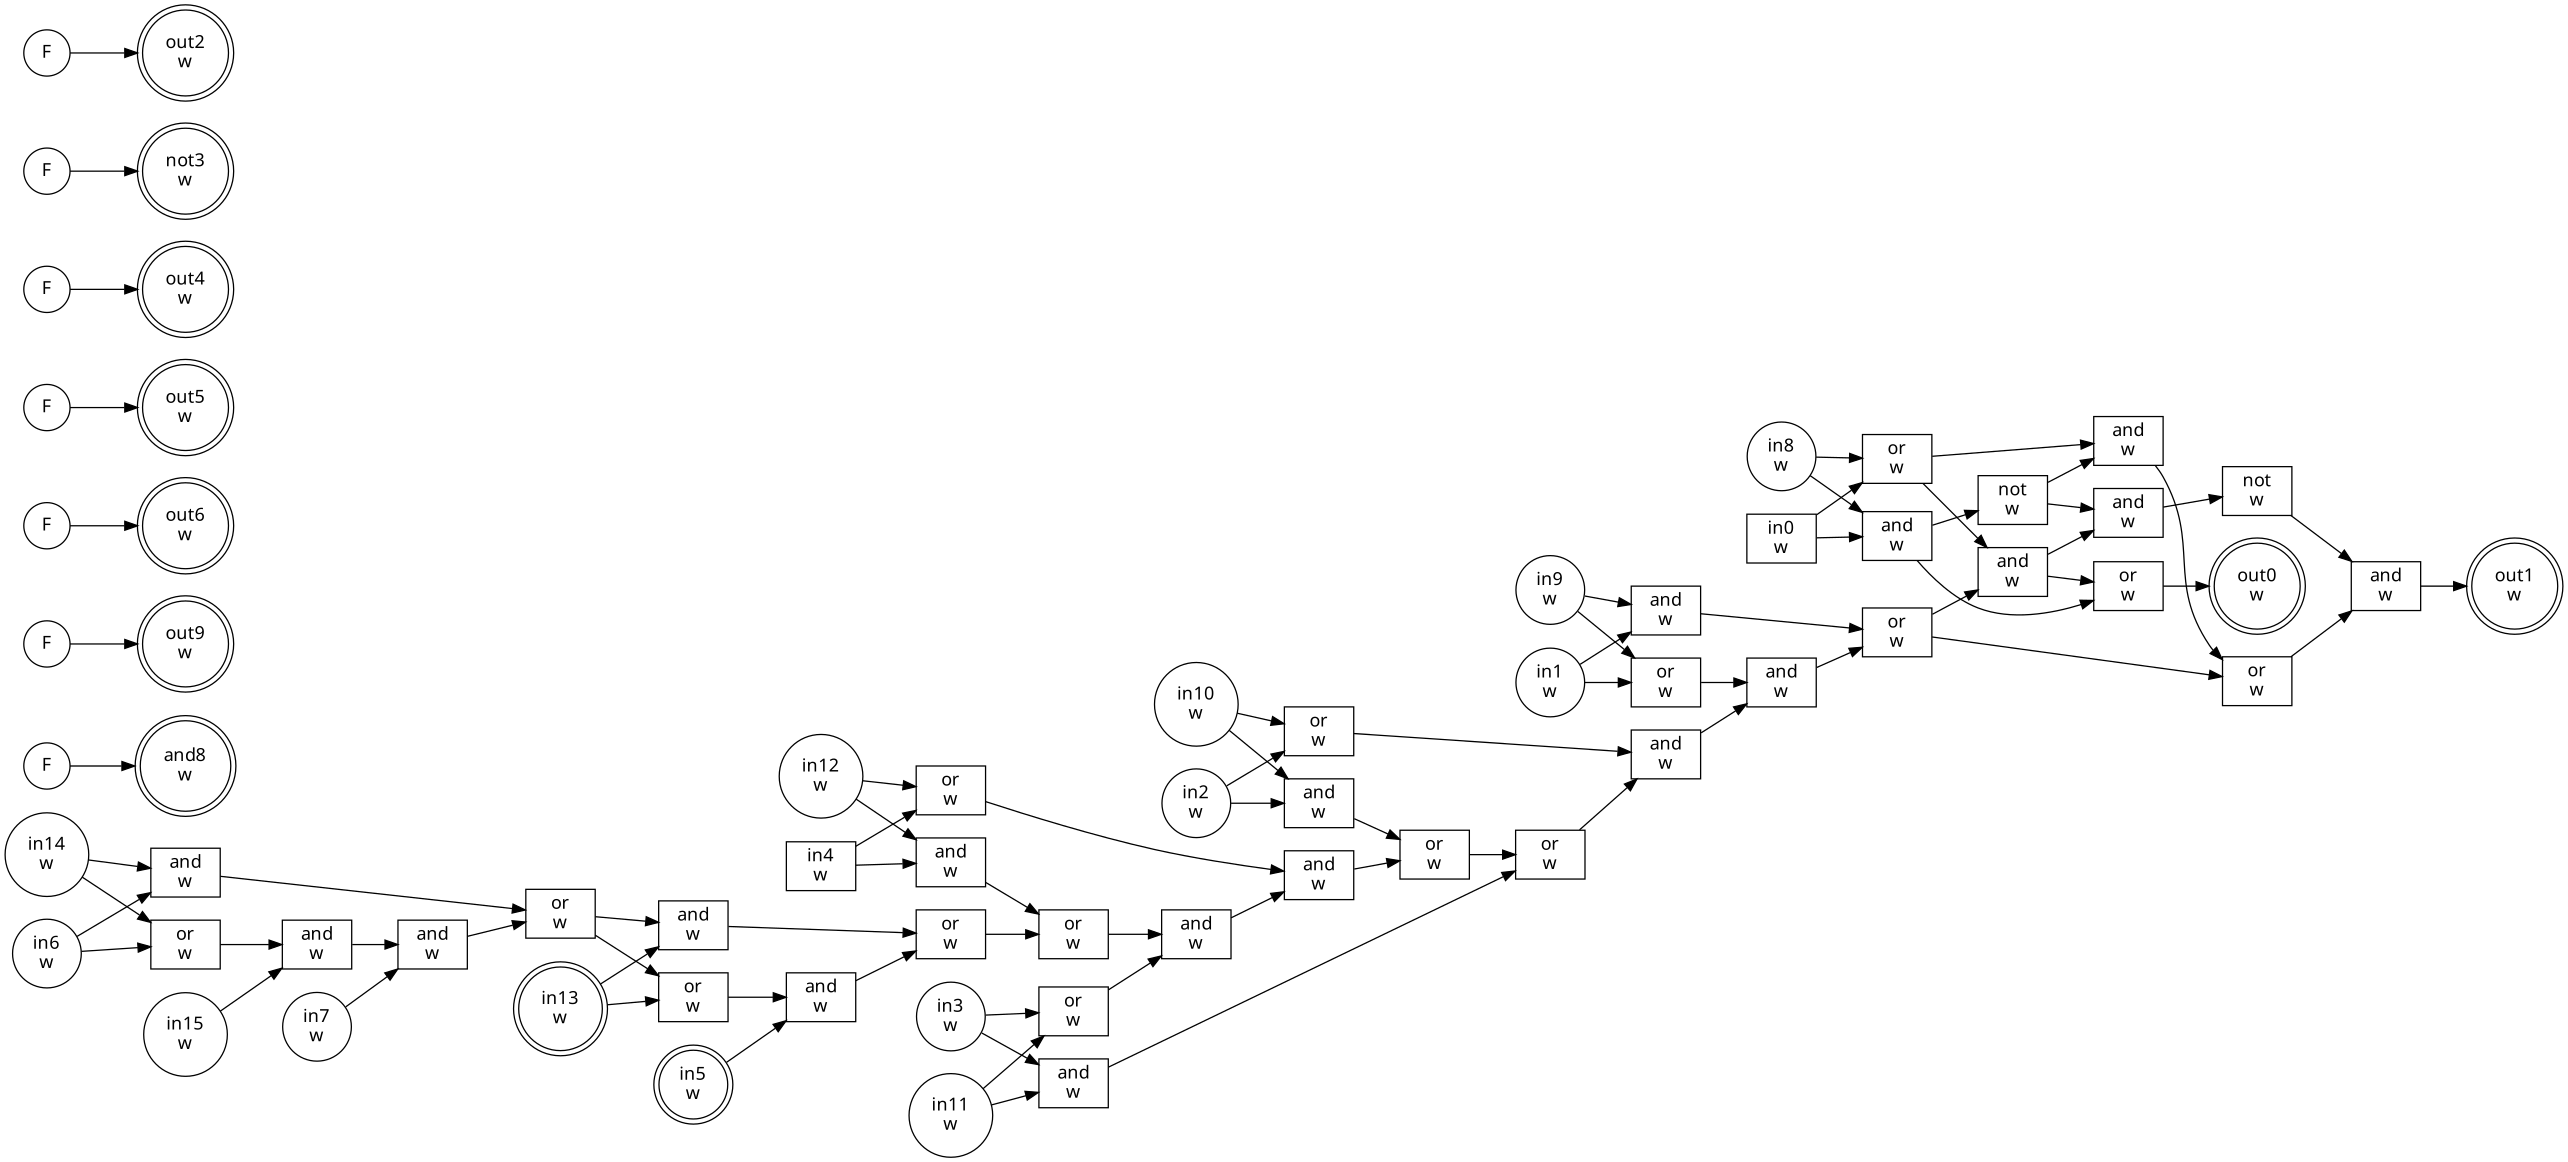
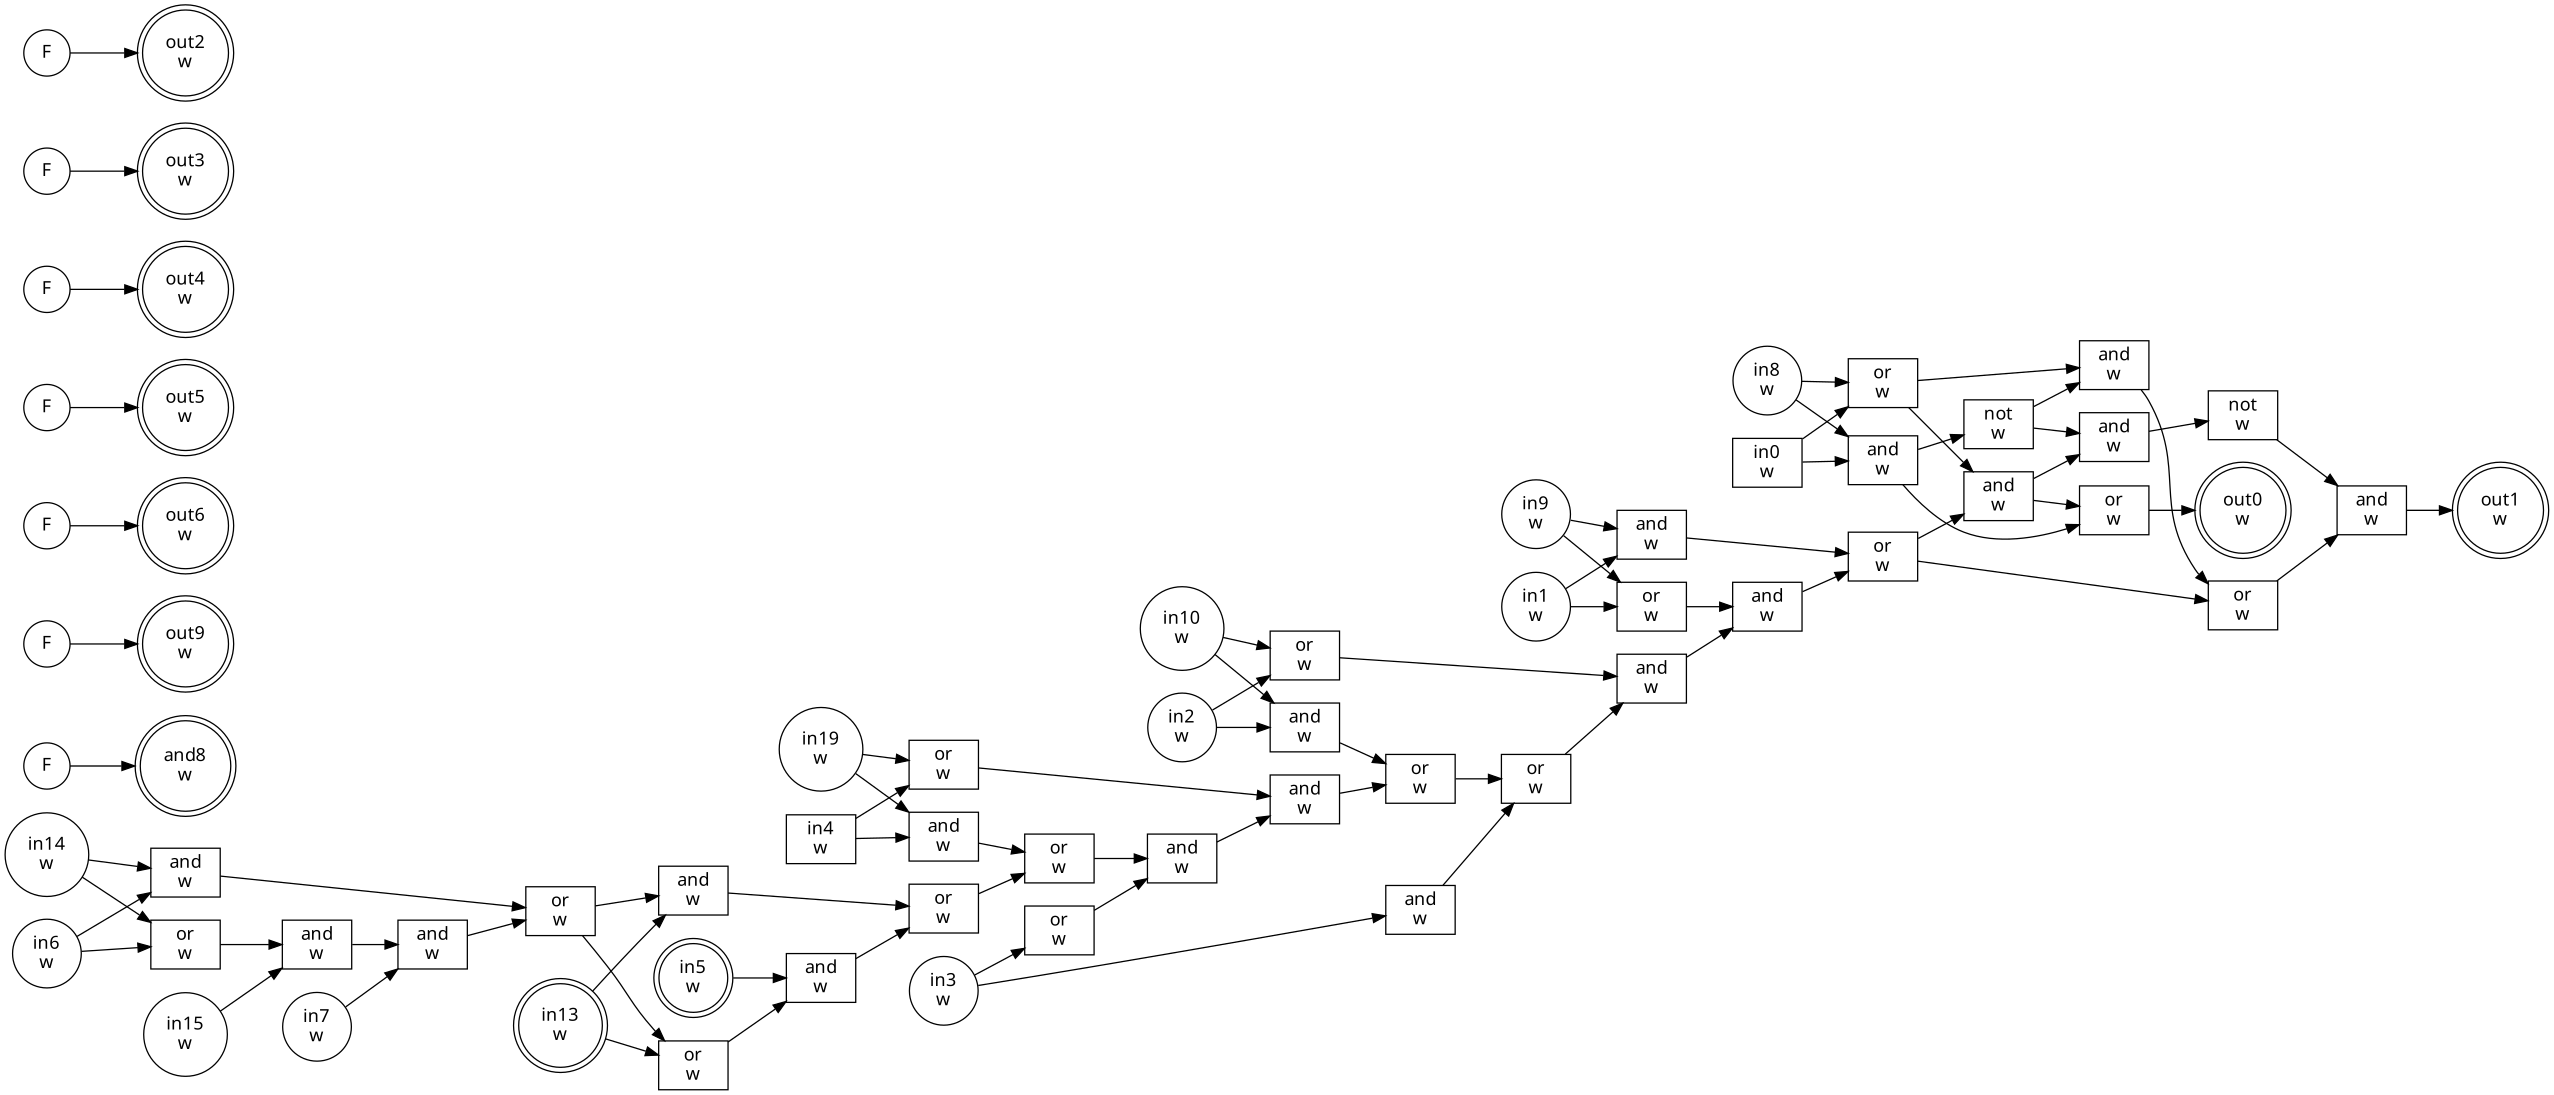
(186, 171) -> (186, 171)
(821, 776) -> (821, 749)
(951, 1115) -> none
